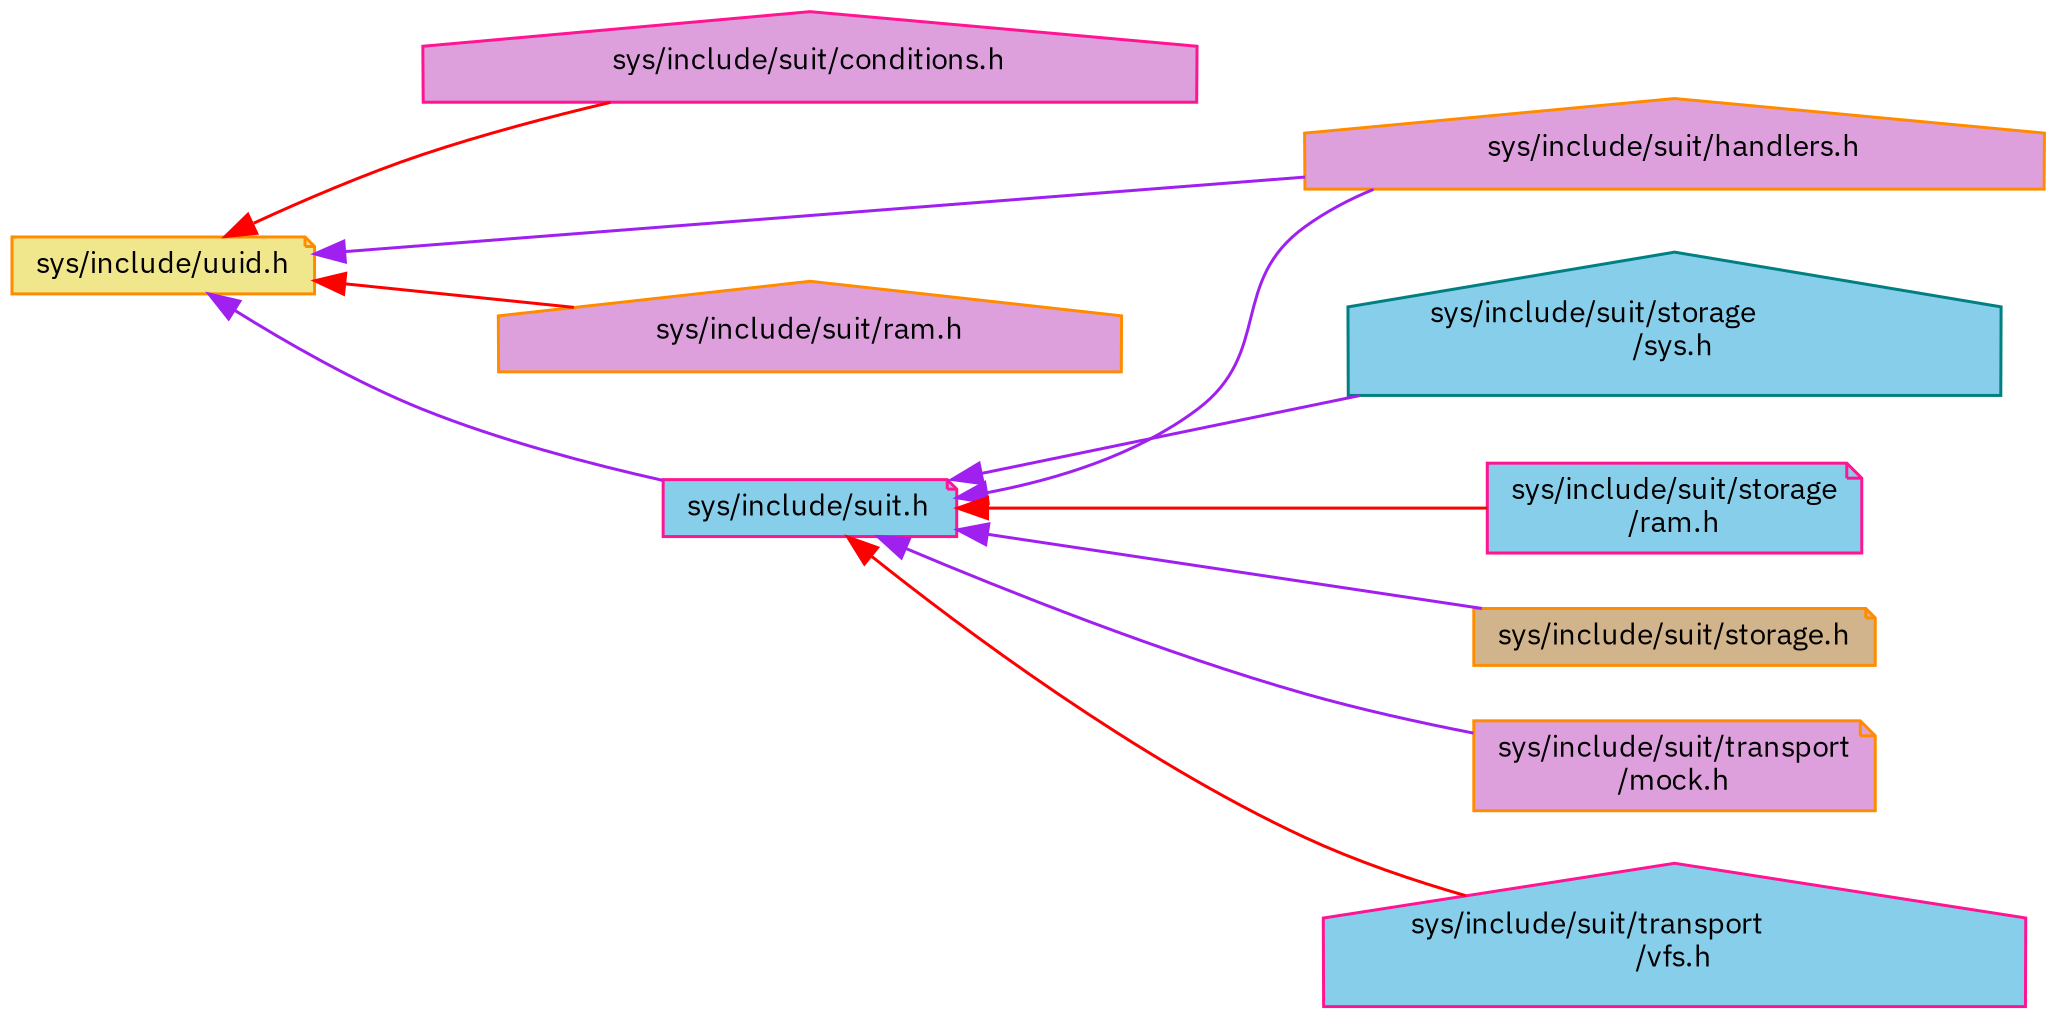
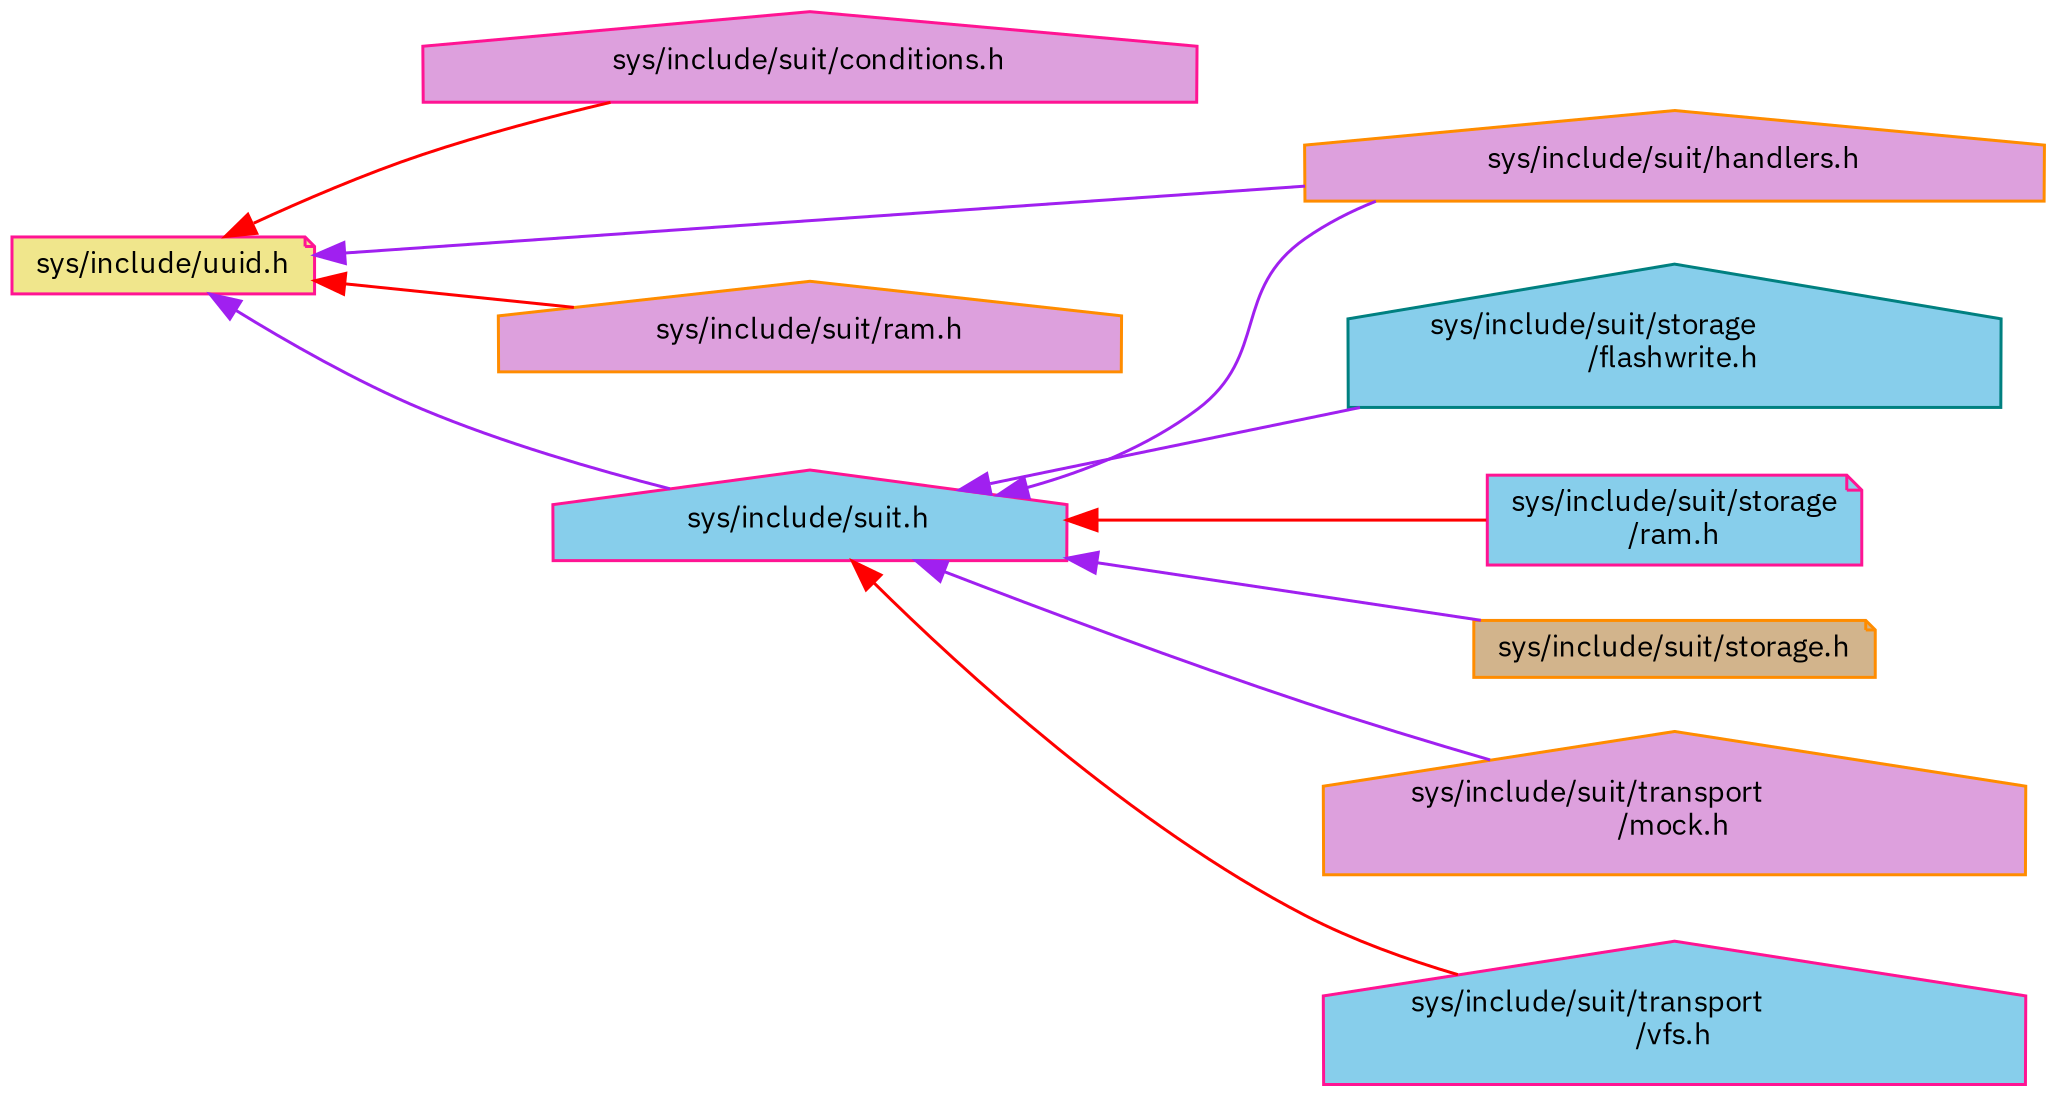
(163, 265) -> (163, 265)
(1675, 331) -> (1675, 343)
(810, 508) -> (810, 520)
(1675, 766) -> (1675, 811)
